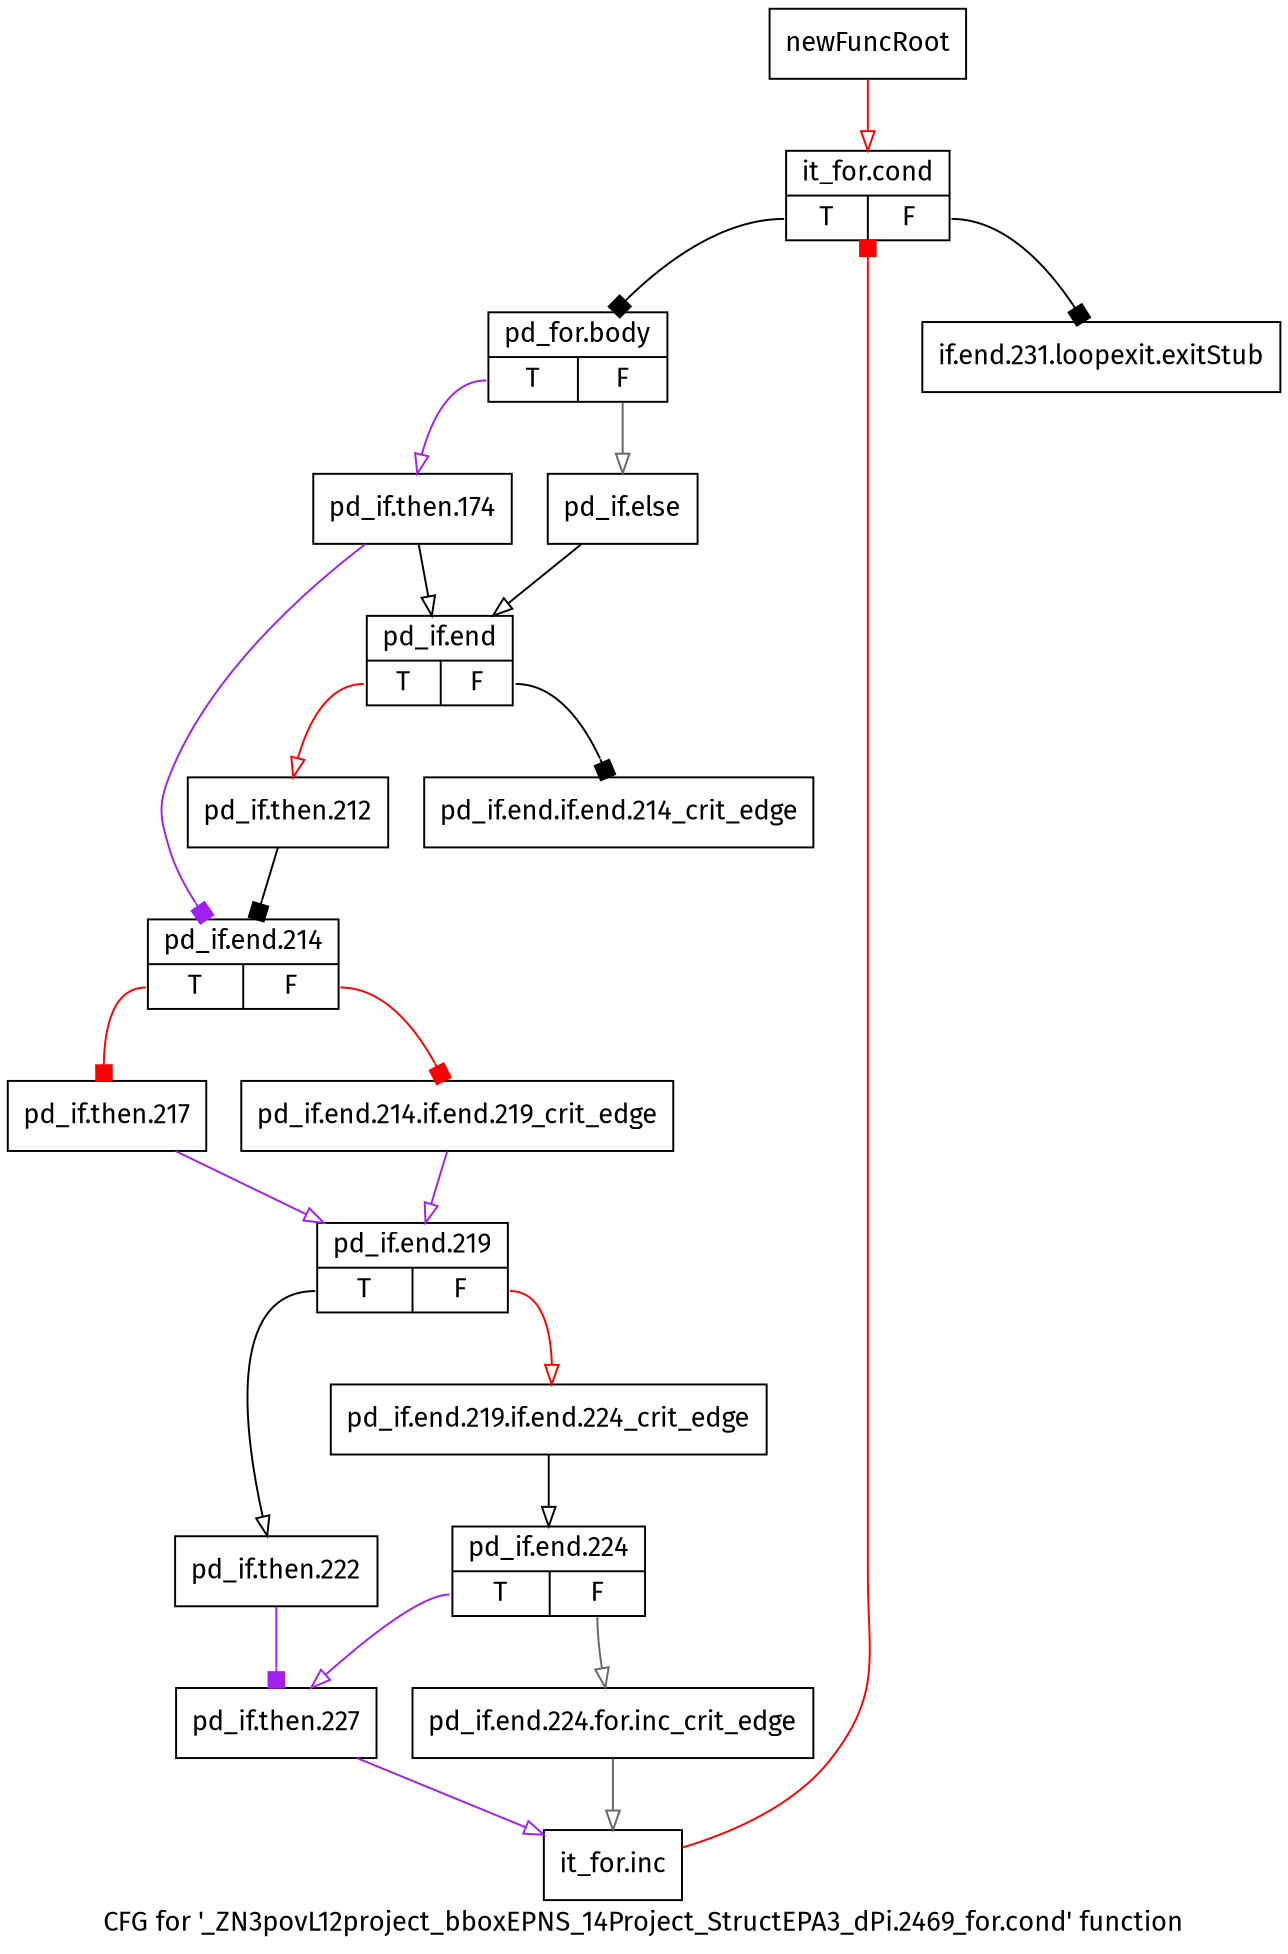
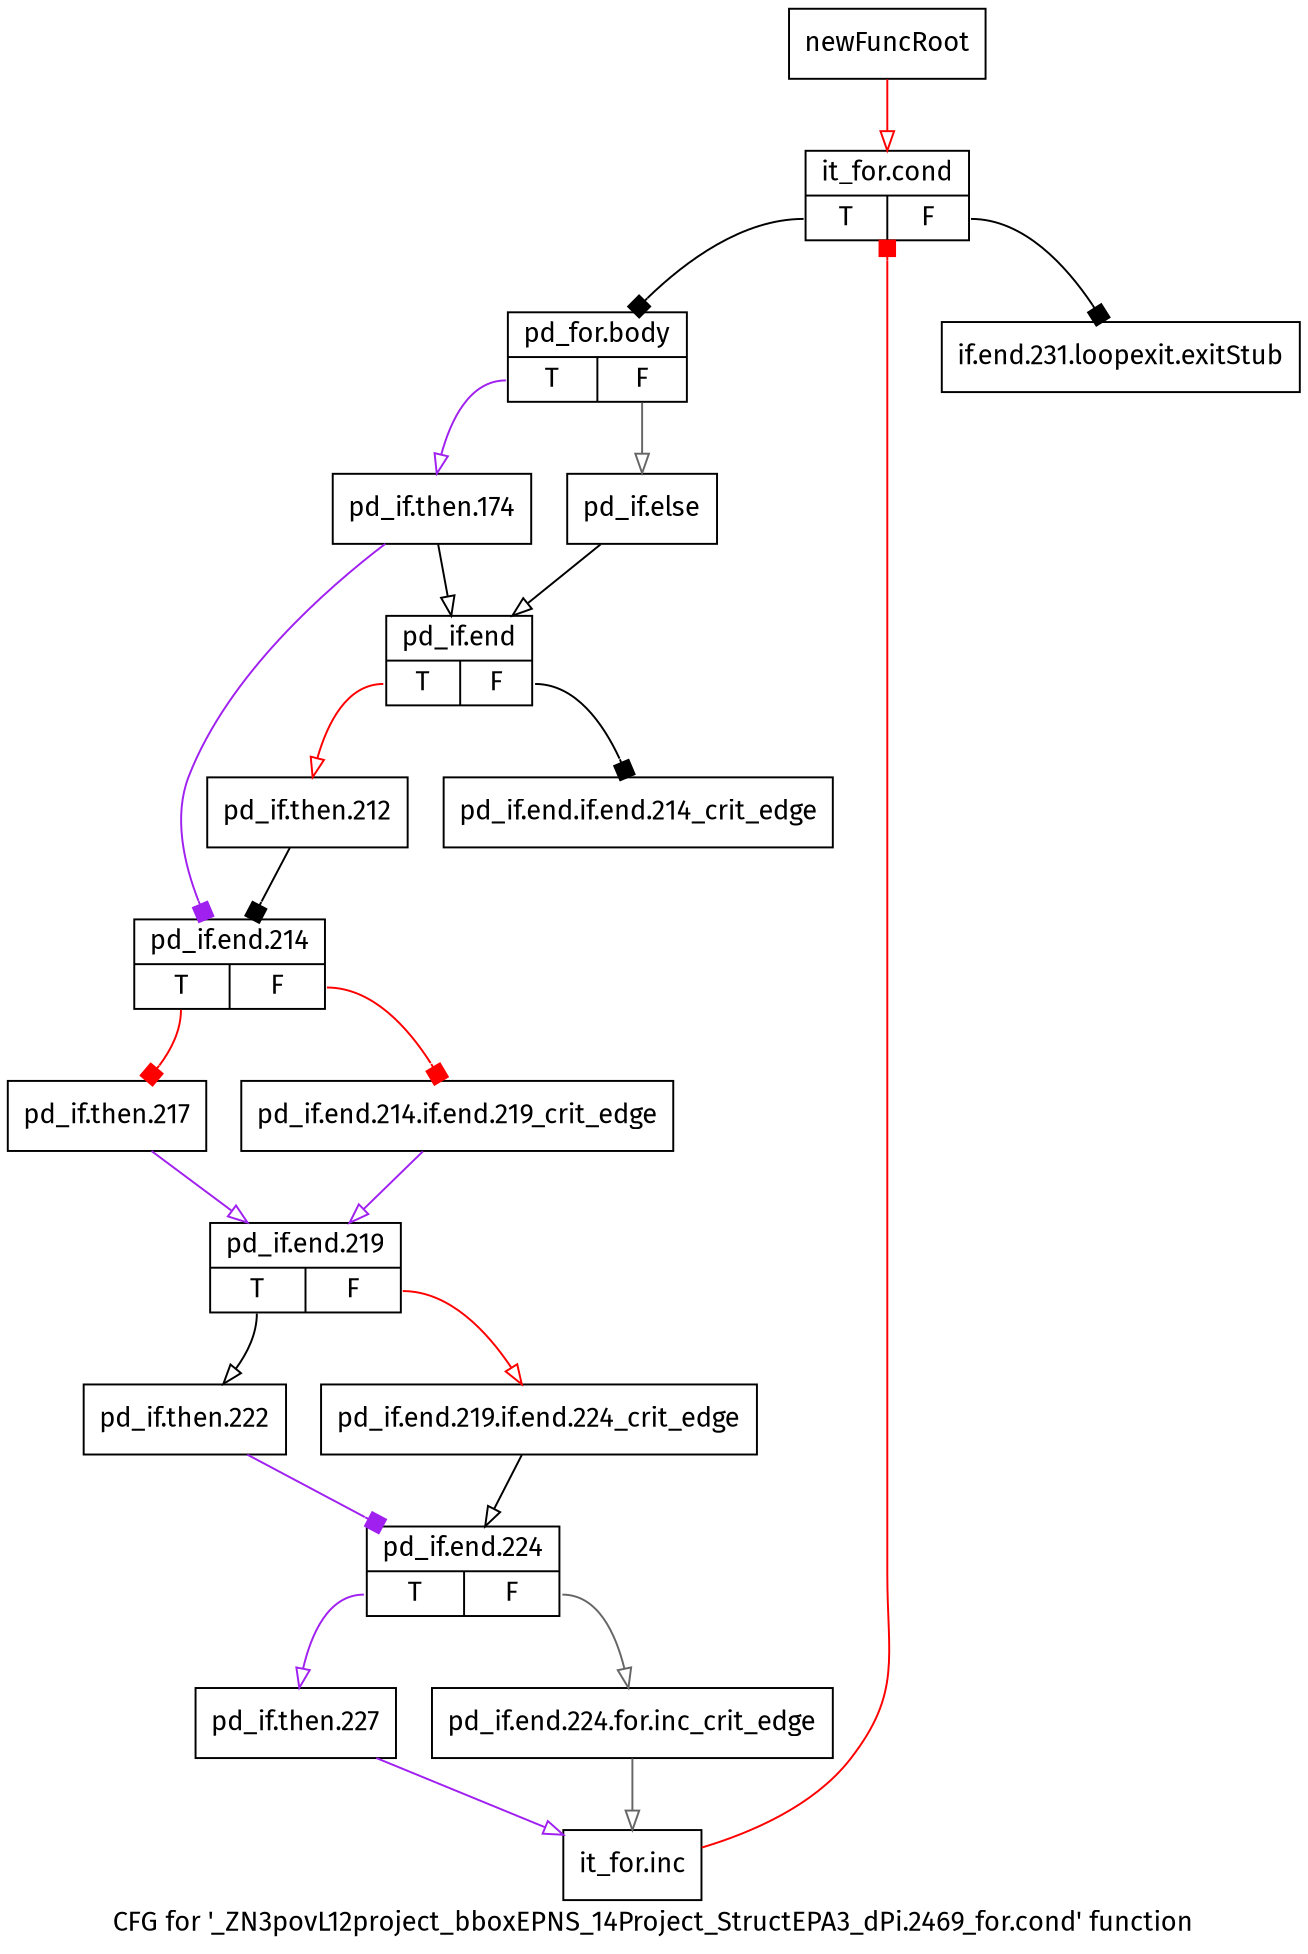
(276, 1637) -> (306, 1486)
